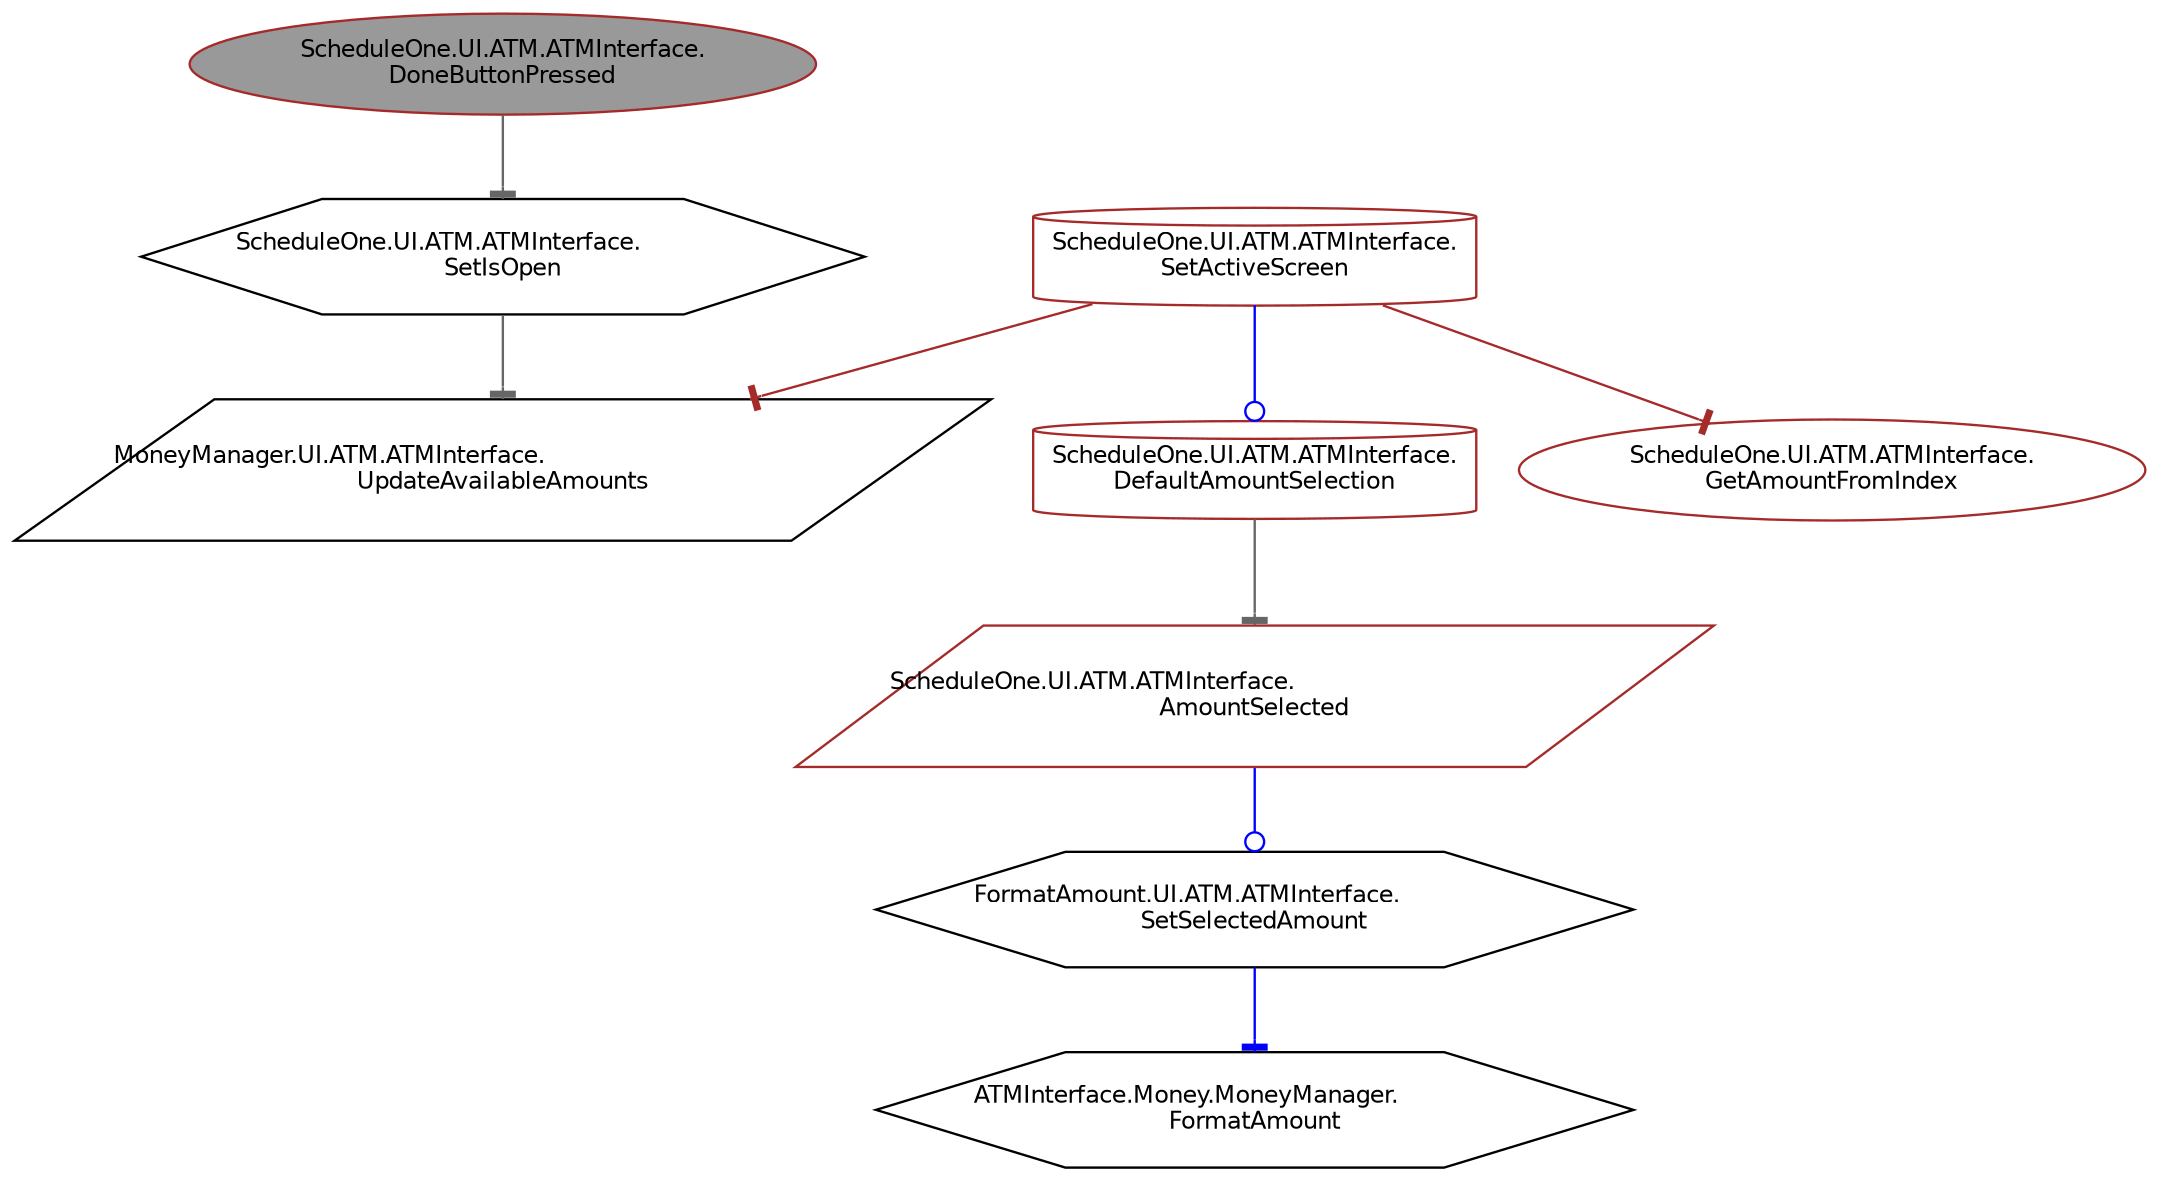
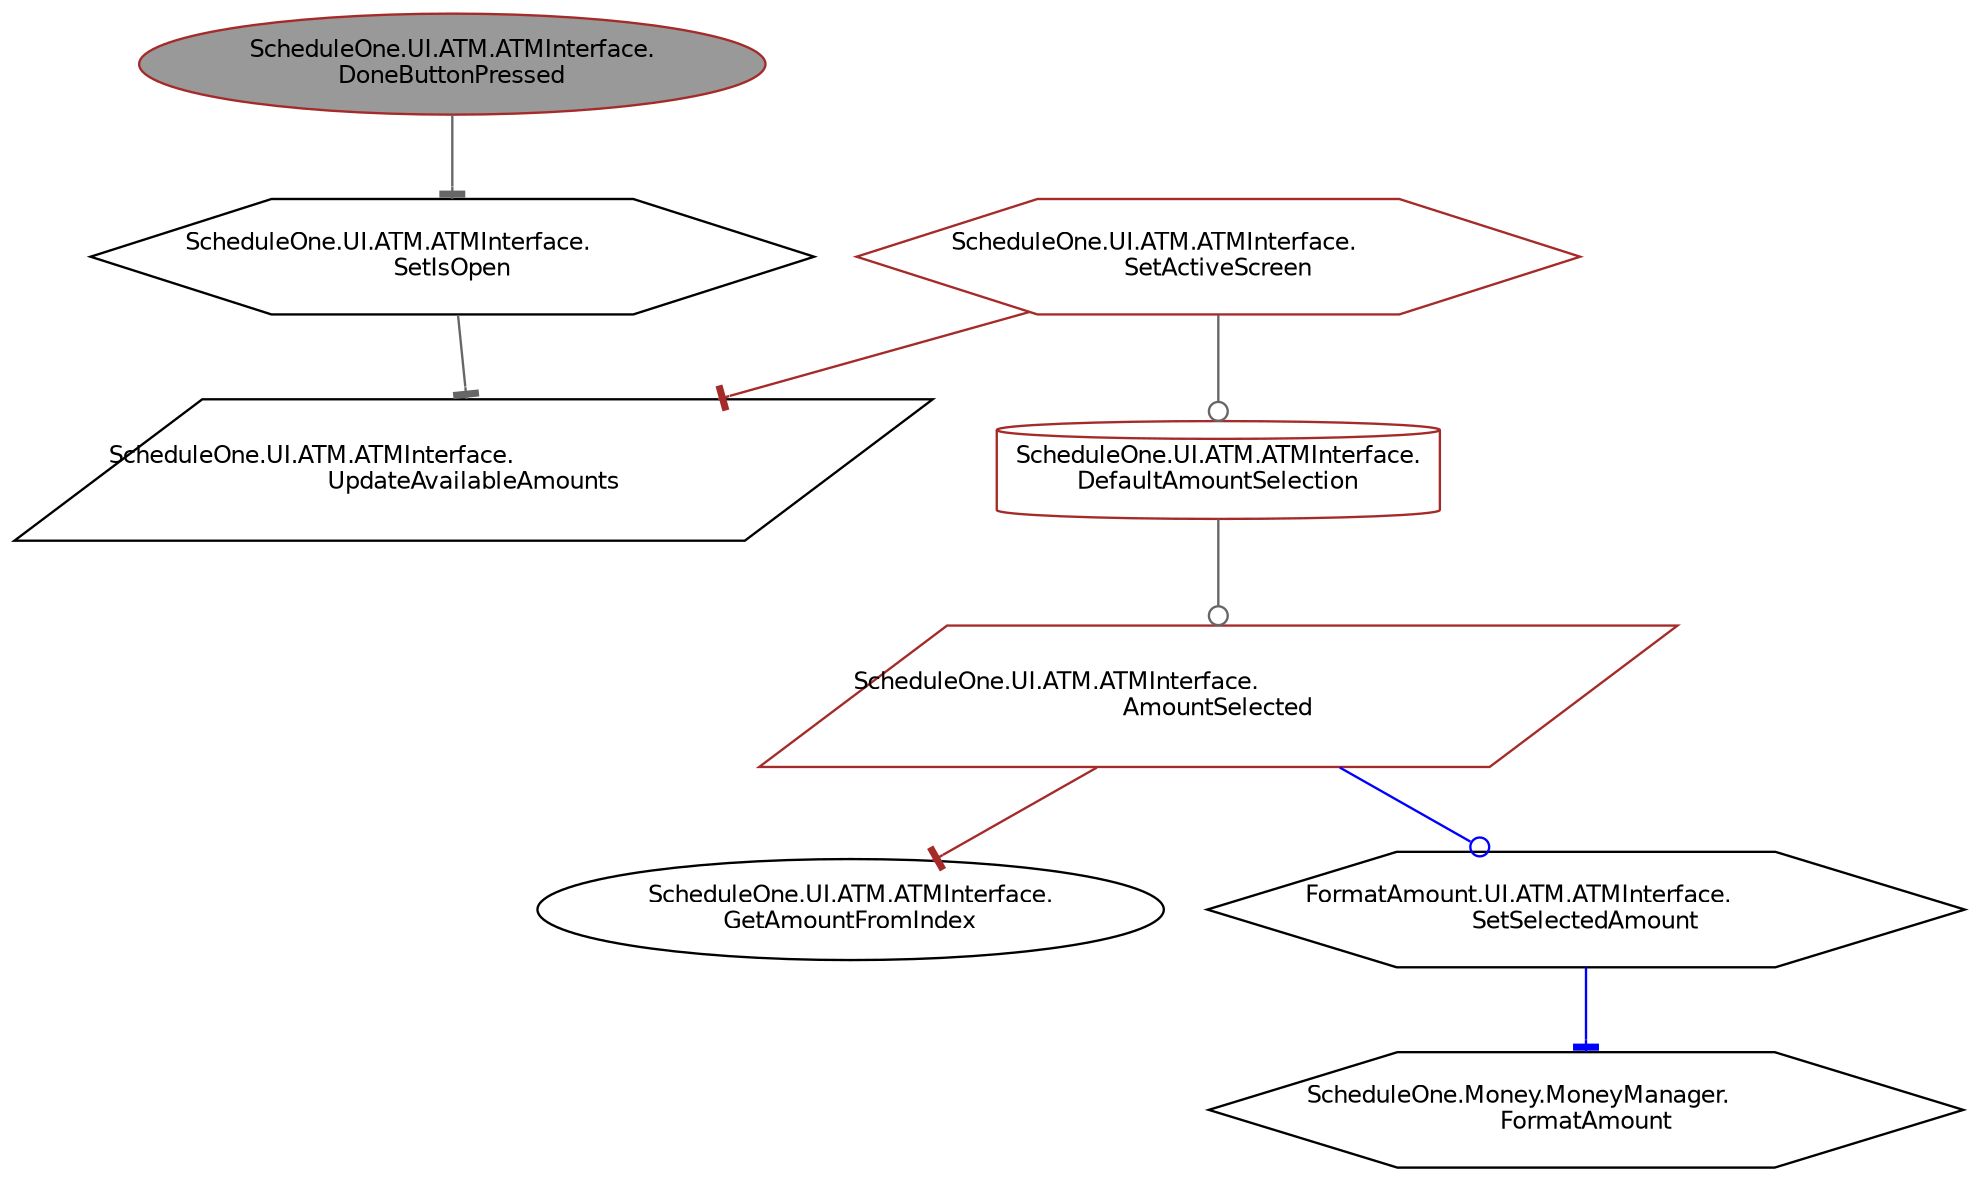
(1255, 257) -> (1218, 257)
(1255, 353) -> (1218, 358)
(1541, 362) -> (1020, 811)
(503, 470) -> (474, 470)
(1832, 470) -> (851, 910)
(1255, 566) -> (1218, 563)
(1255, 1110) -> (1586, 1110)
